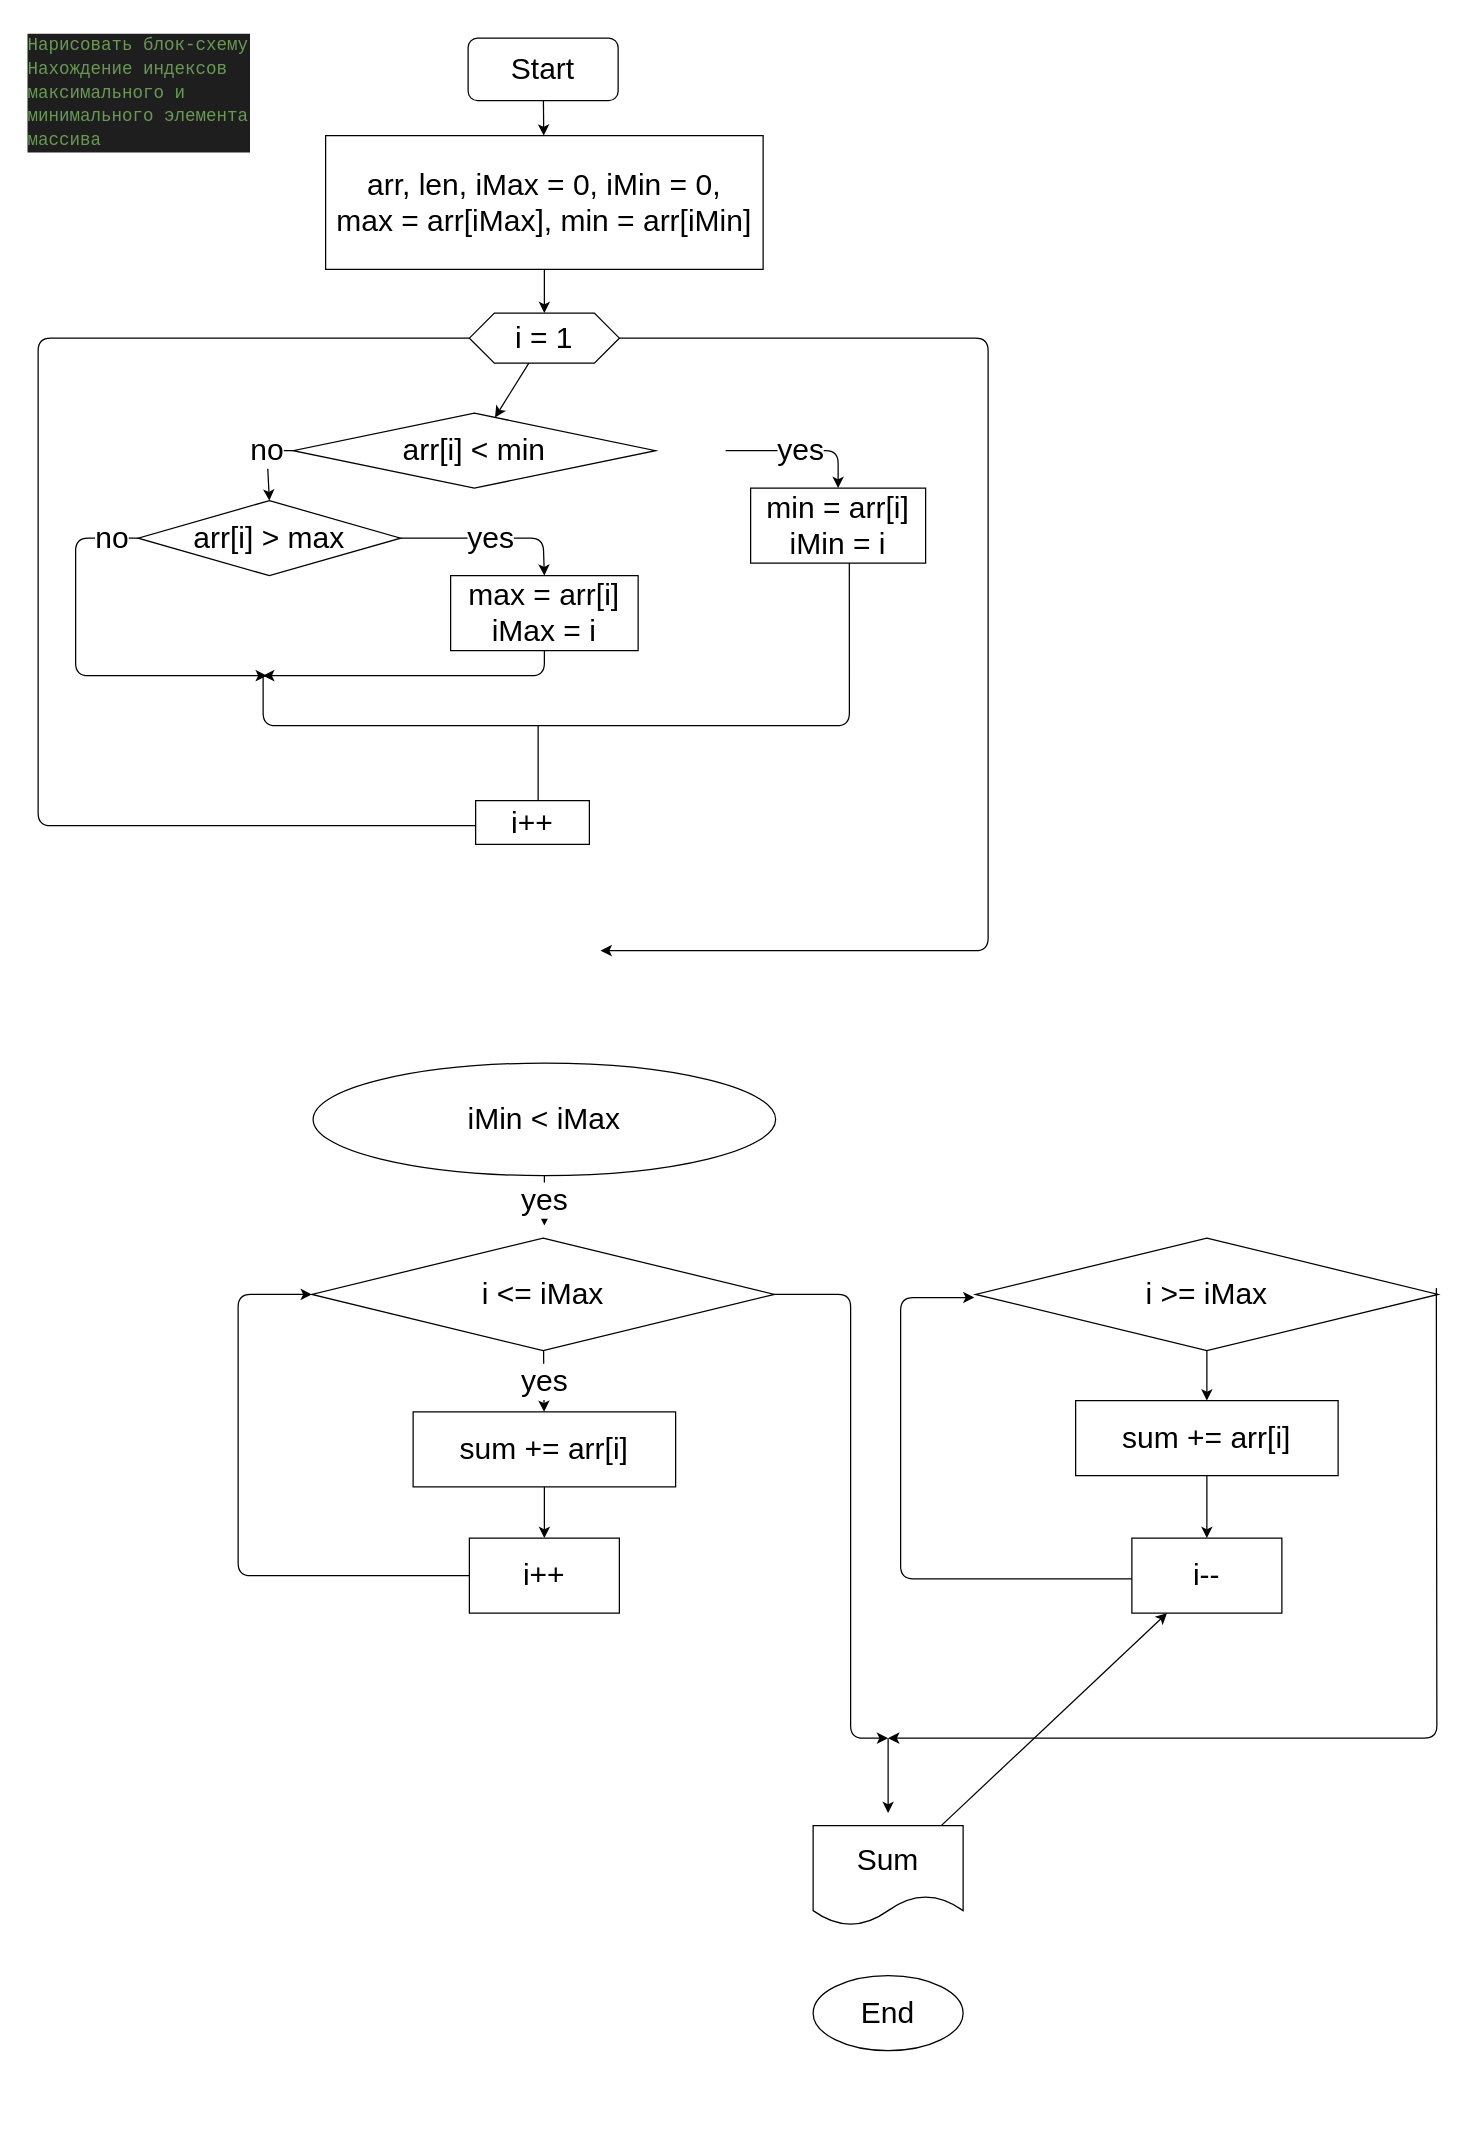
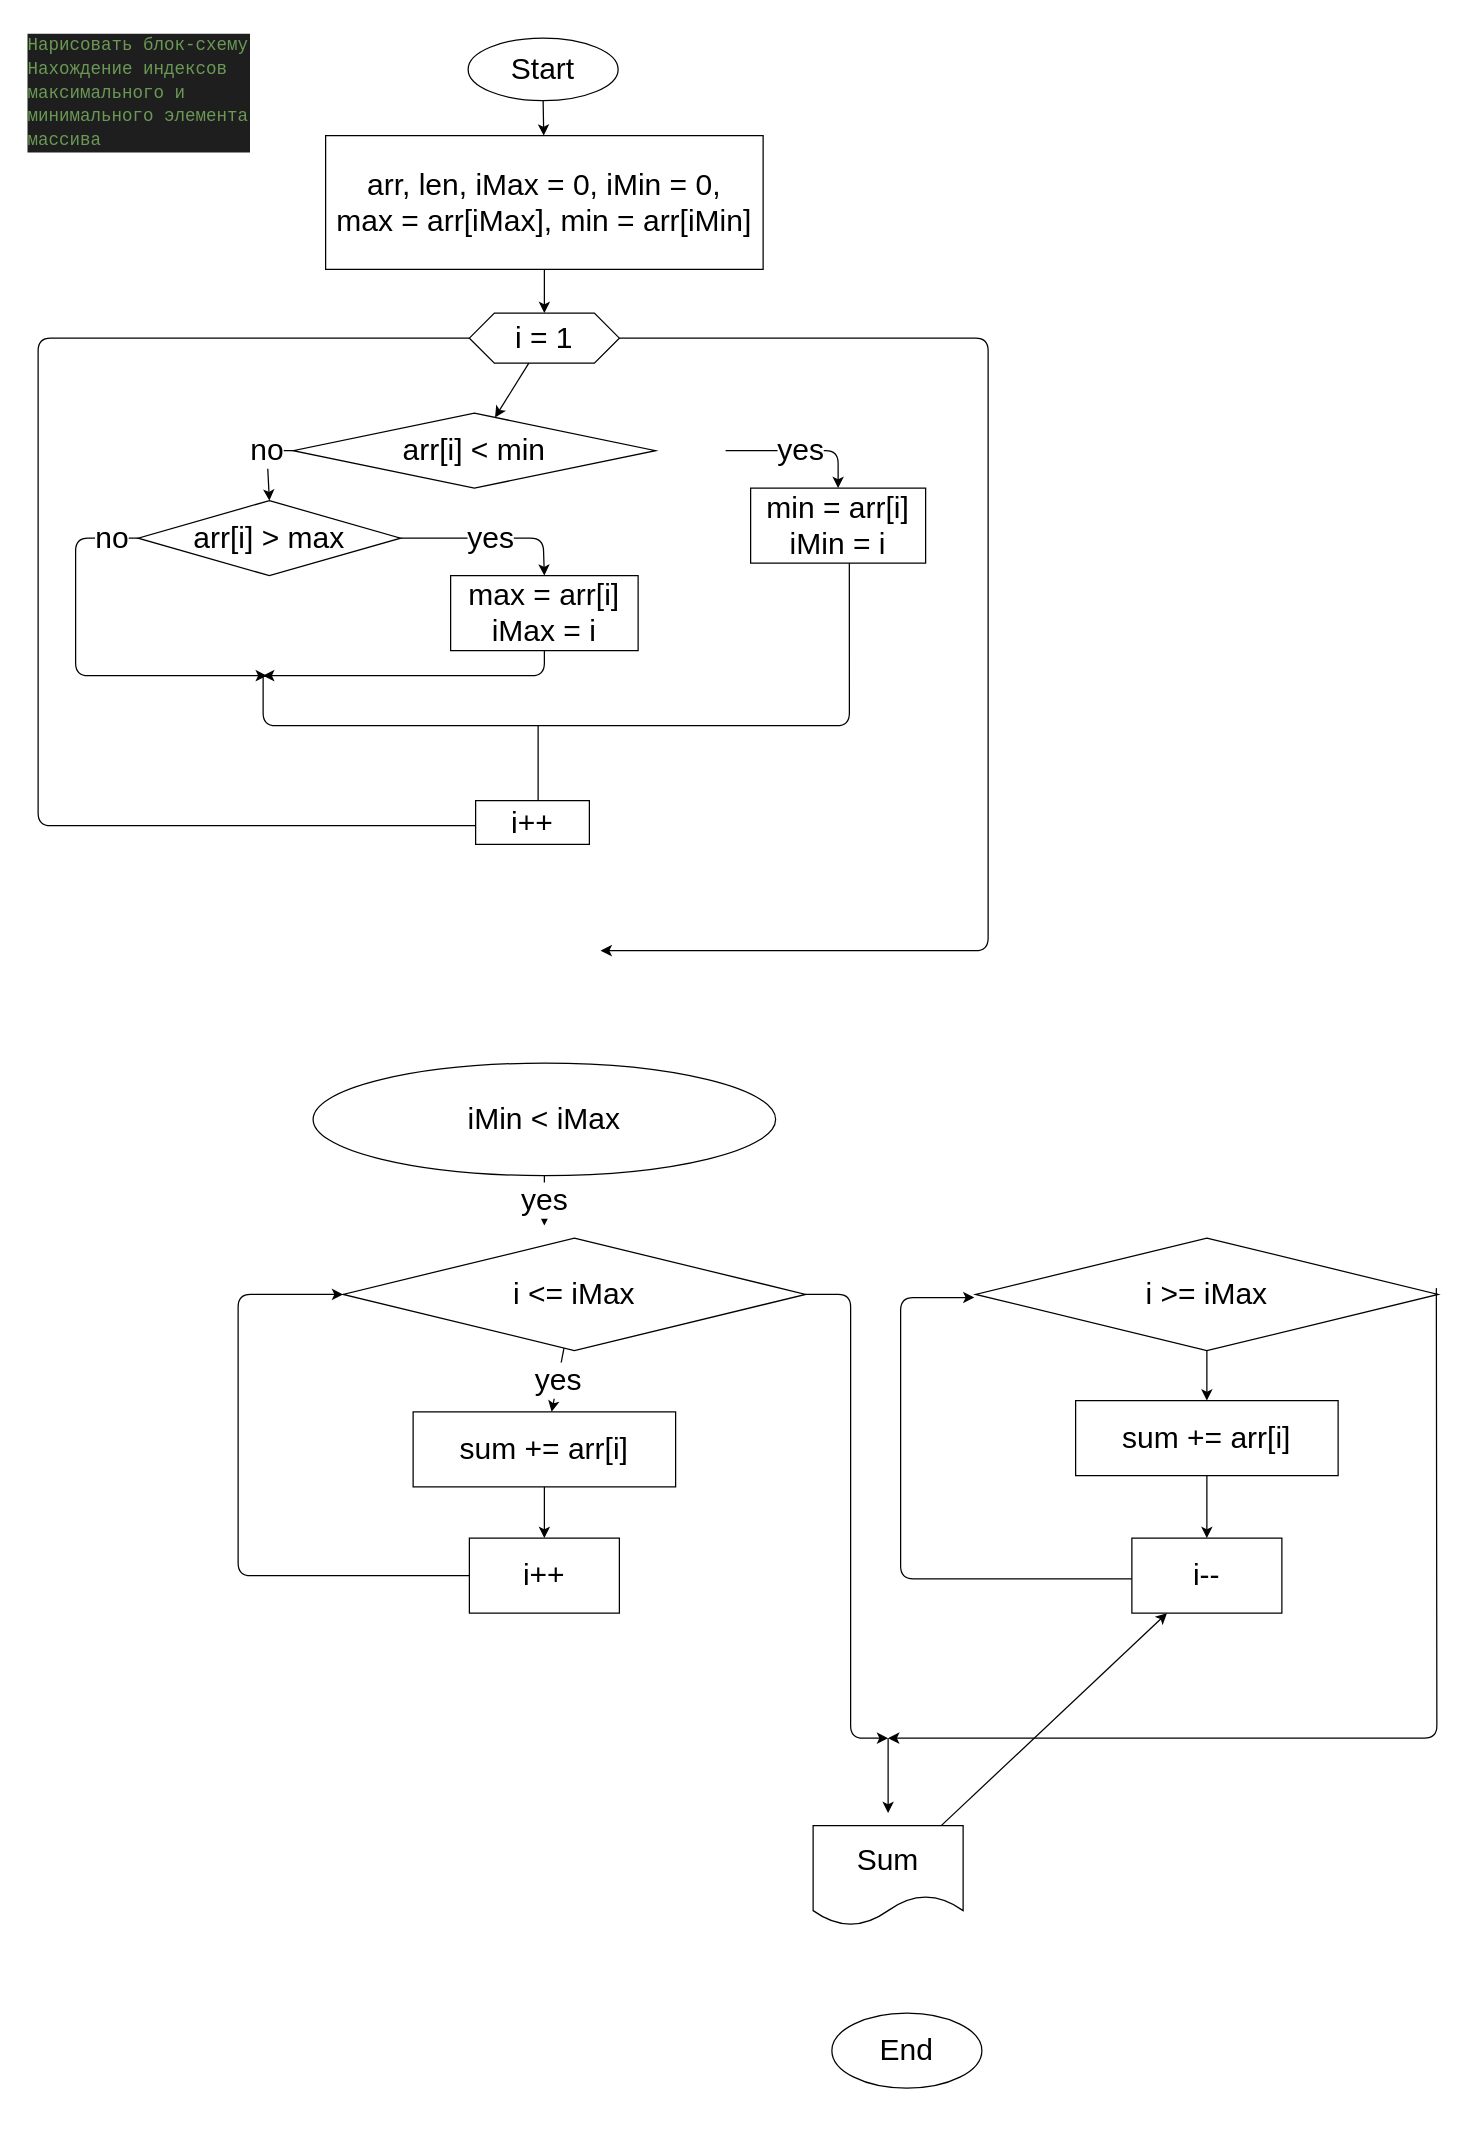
(543, 69) -> (543, 69)
(543, 1294) -> (574, 1294)
(888, 2013) -> (907, 2051)
